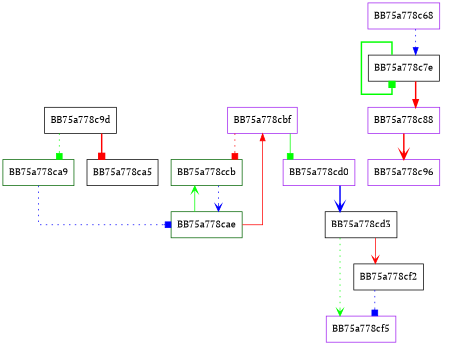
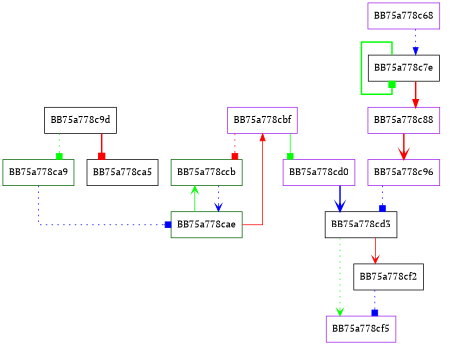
none -> (382, 195)
